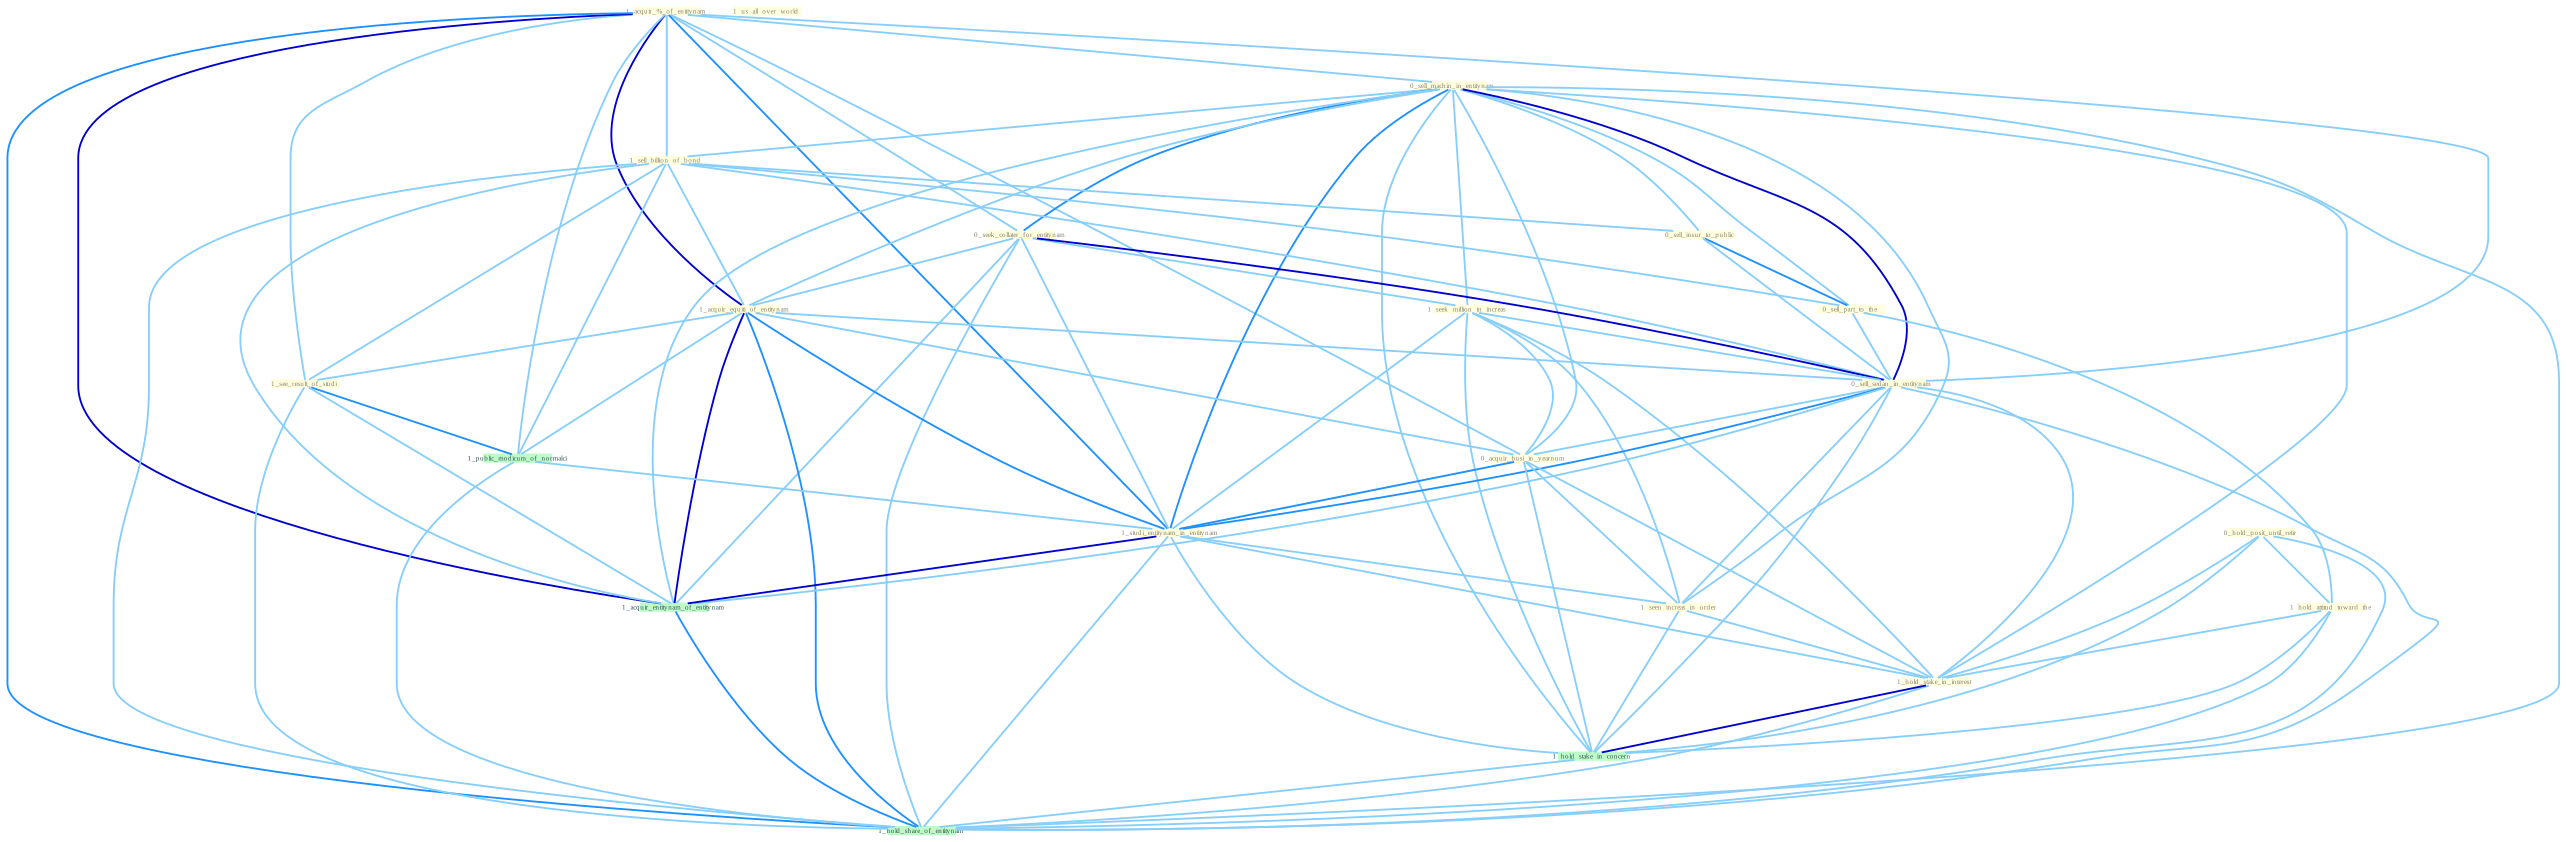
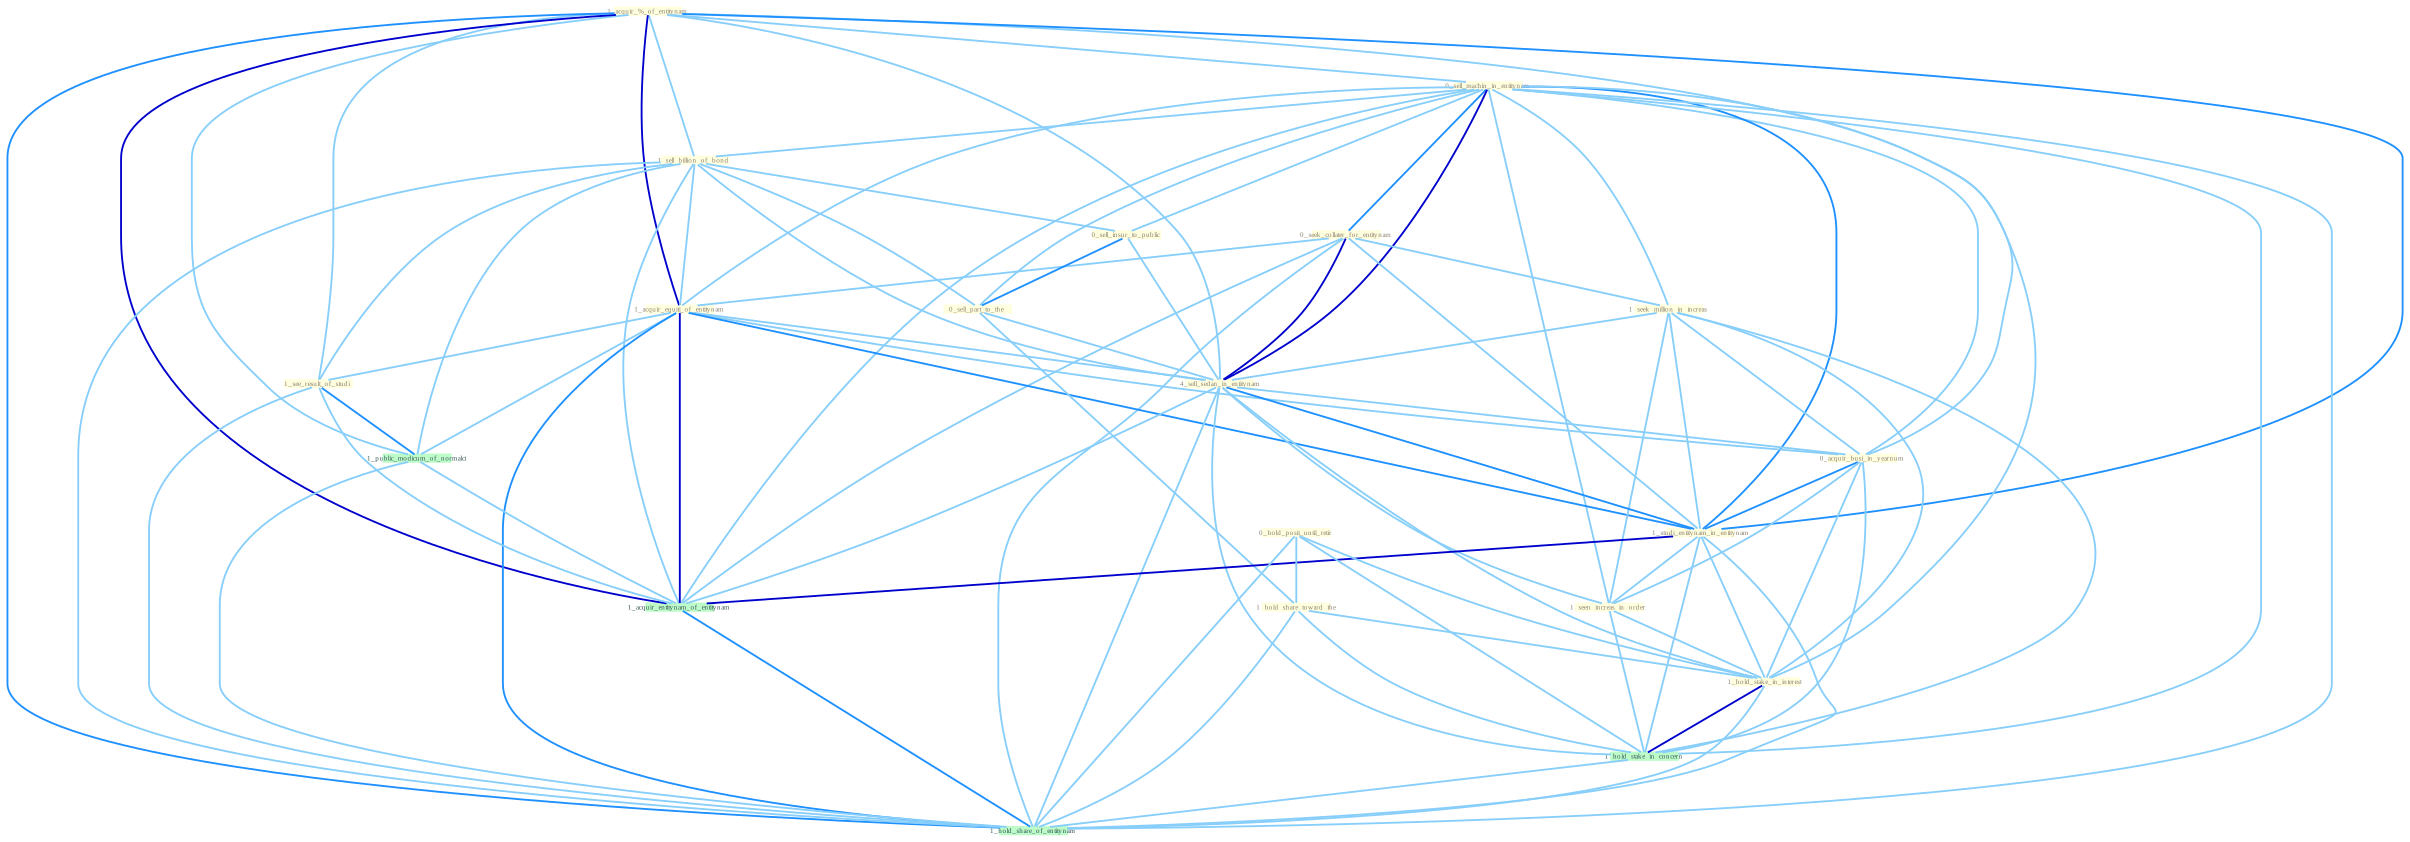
(767, 11) -> none
(844, 123) -> none
(1892, 384) -> (1220, 384)
(844, 495) -> (546, 536)
(2332, 607) -> (1296, 607)
